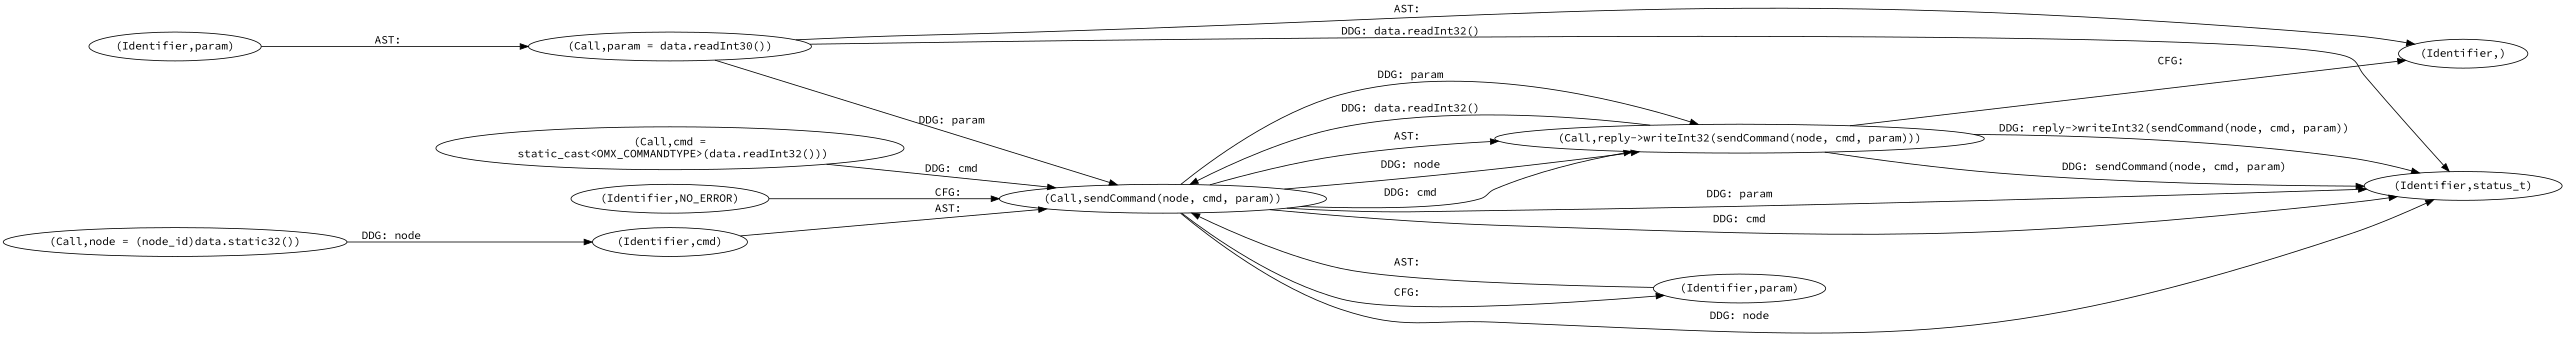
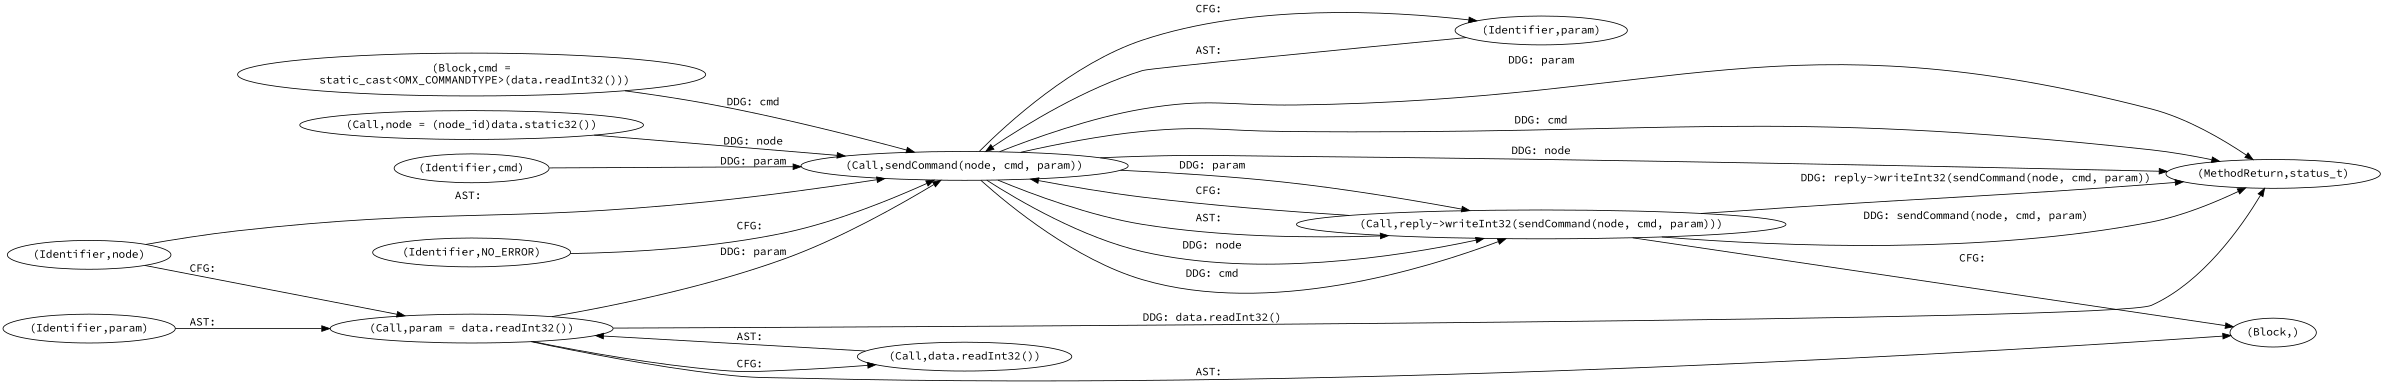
(670, 46) -> (472, 329)
(2463, 54) -> (2273, 333)
(1411, 109) -> (1212, 191)
(670, 148) -> (472, 75)
(2463, 186) -> (2273, 174)
(952, 209) -> (753, 161)
(465, 242) -> (716, 145)
none -> (89, 255)
none -> (965, 357)
